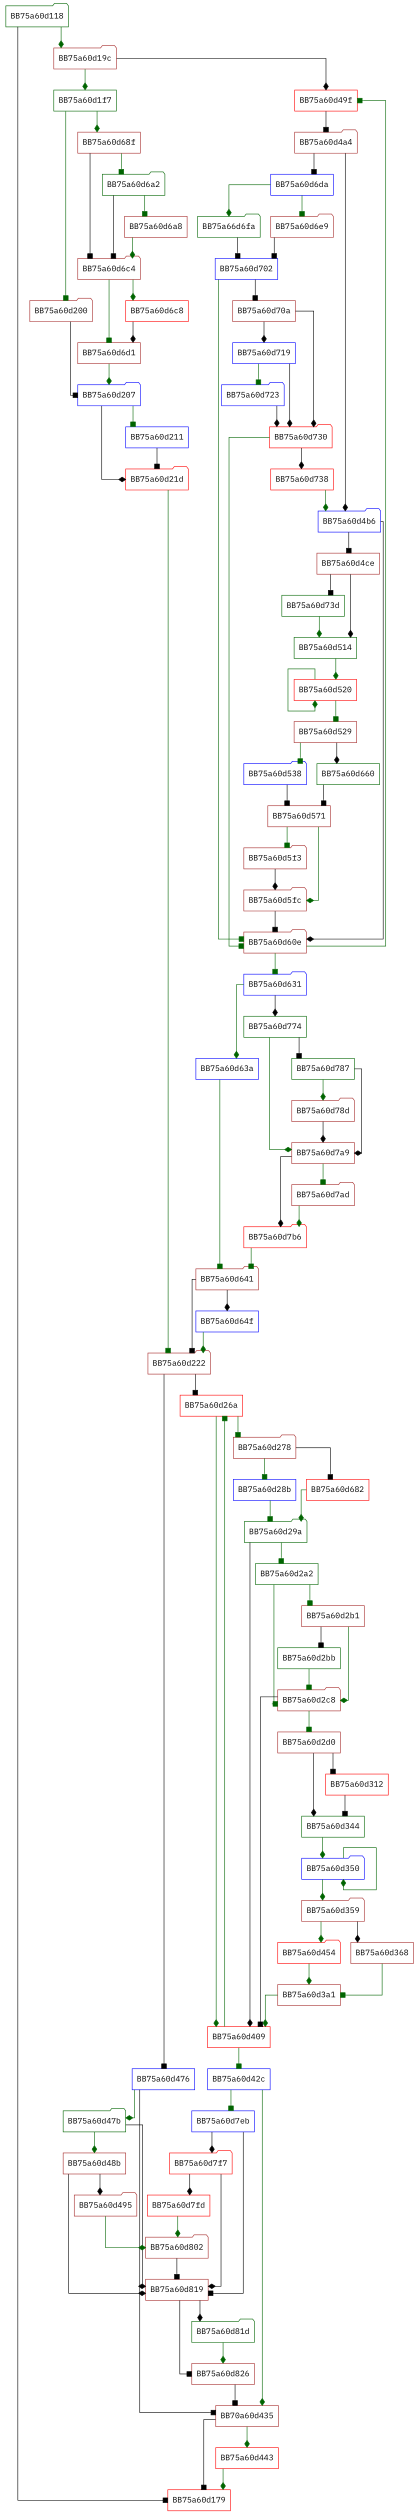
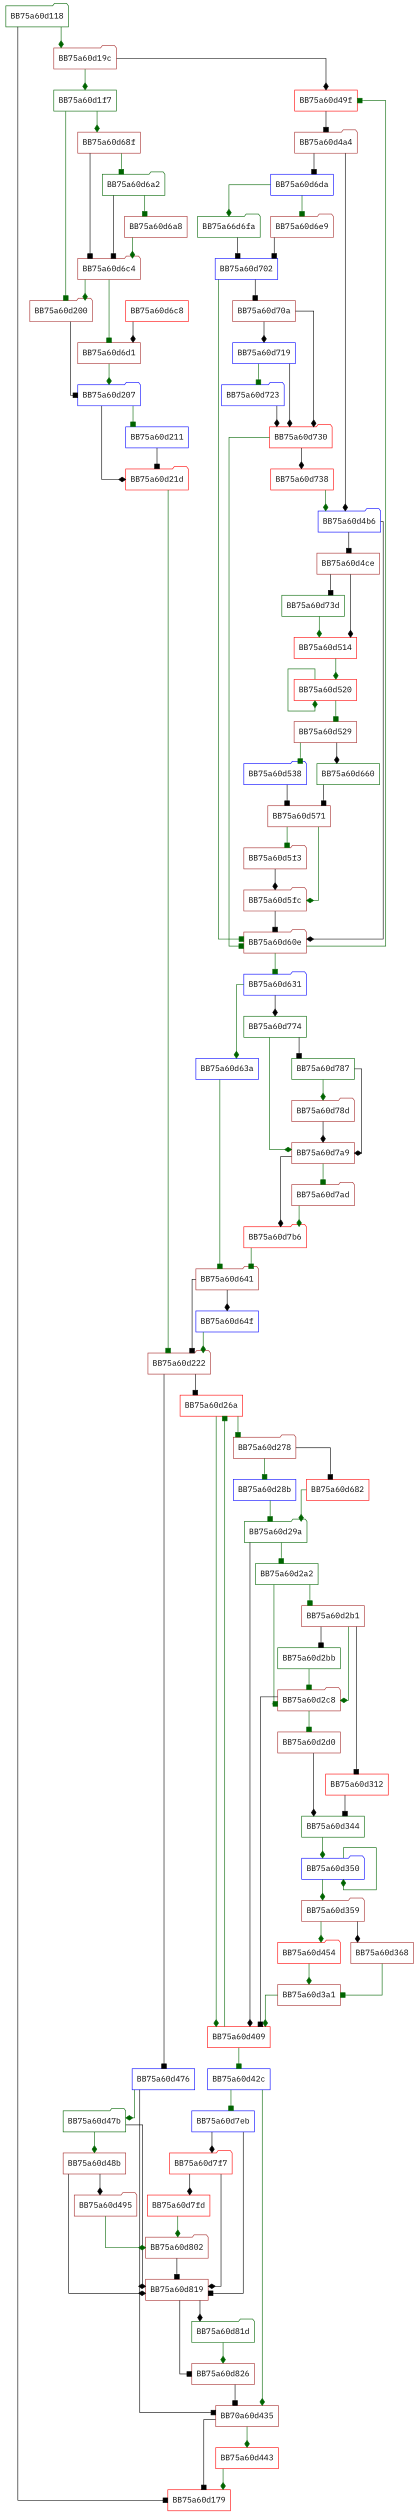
(133, 286) -> (85, 286)
(325, 648) -> (325, 648)
(333, 1761) -> (356, 1697)
